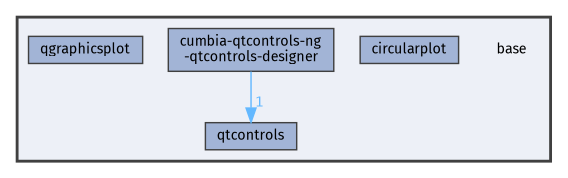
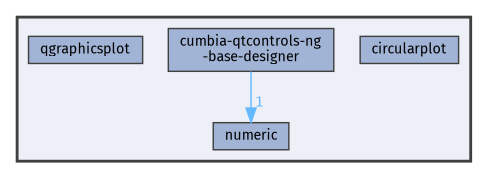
(251, 50) -> (251, 50)
(512, 50) -> none
(251, 136) -> (251, 136)
